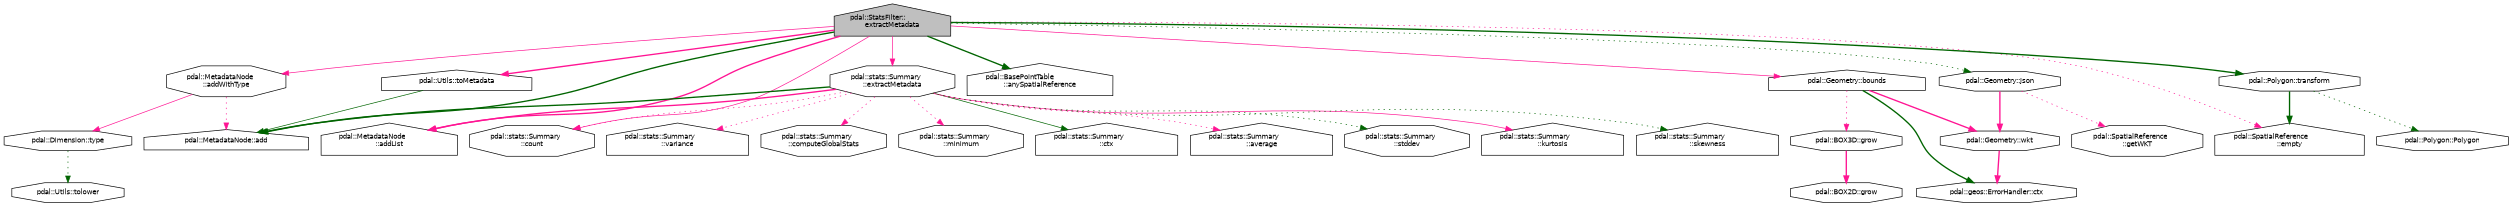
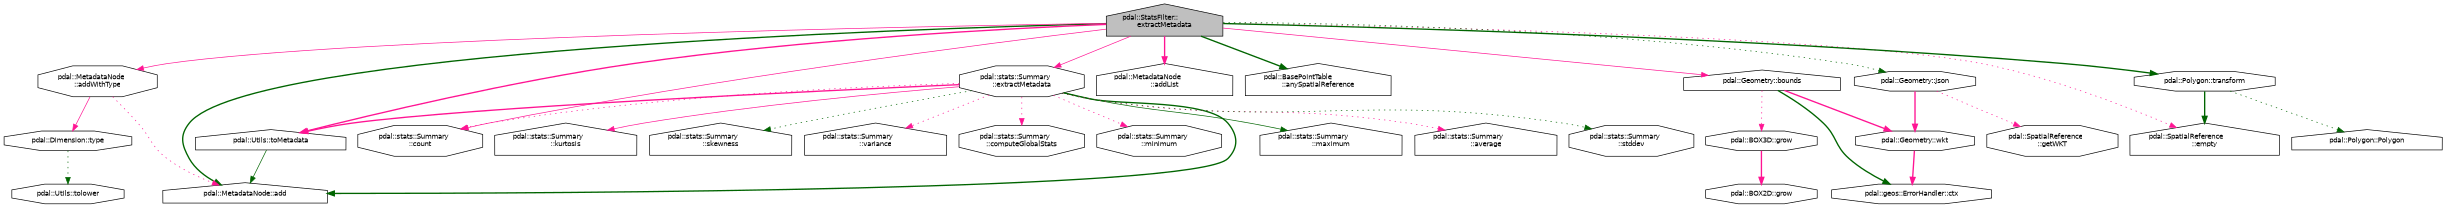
(666, 106) -> (551, 106)
(1107, 141) -> (1331, 141)
(2442, 141) -> (2367, 141)
